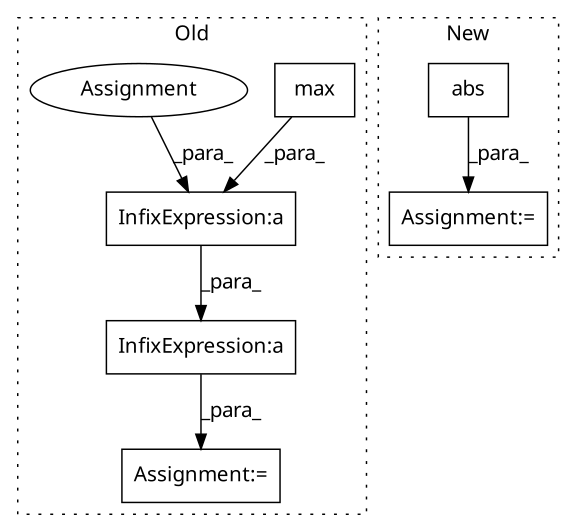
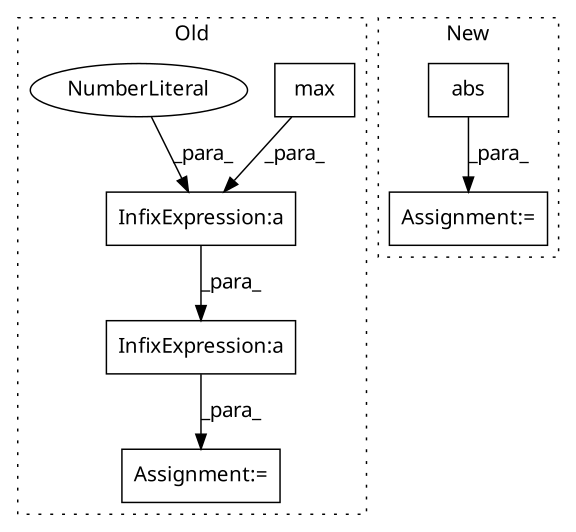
(139, 90) -> (139, 90)
